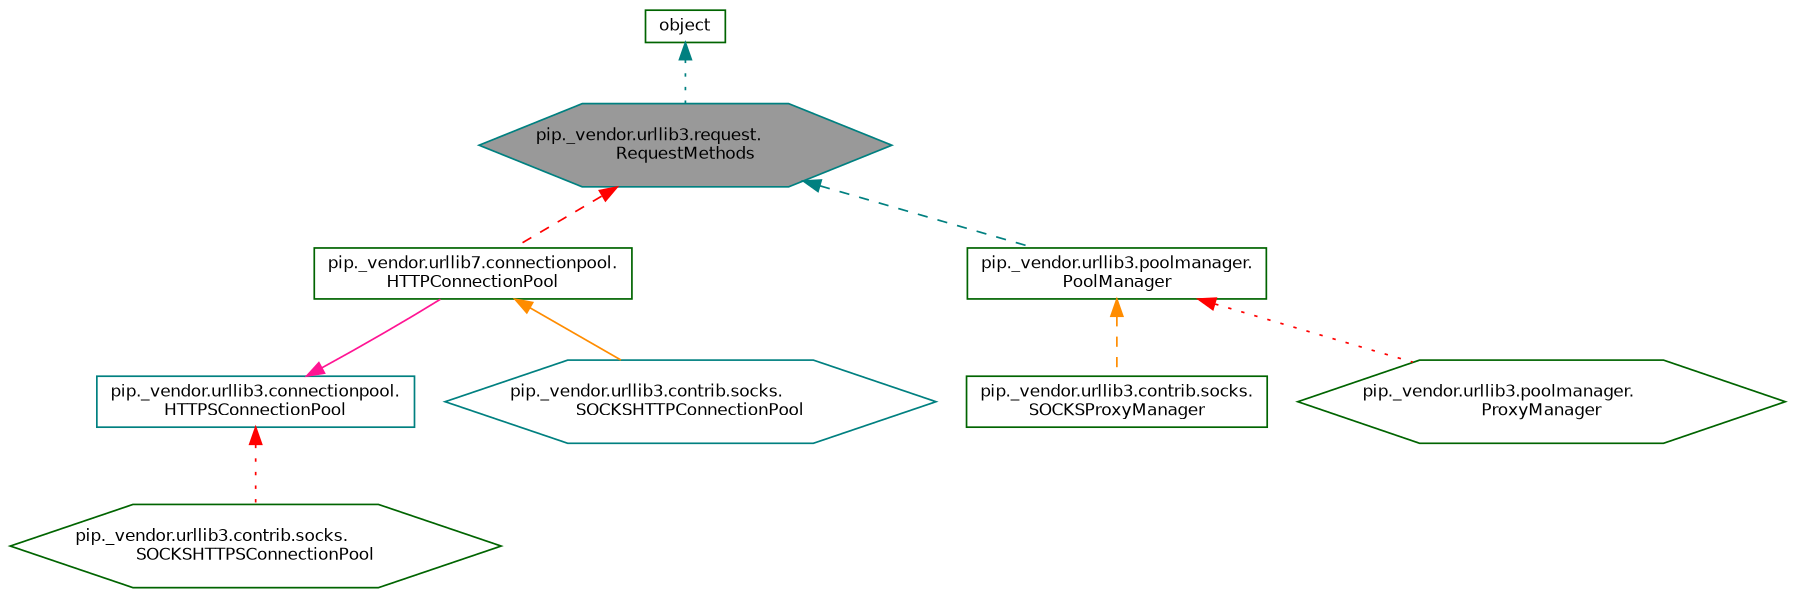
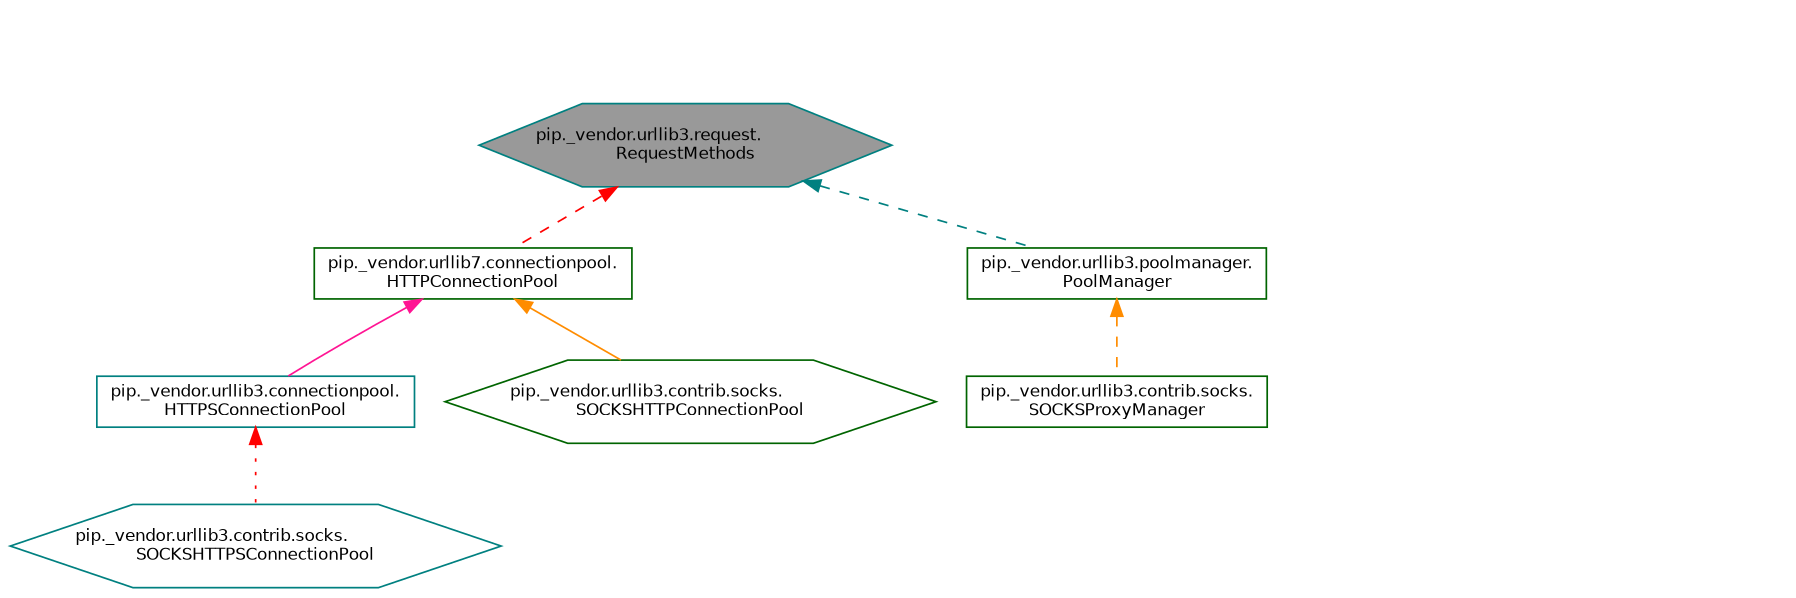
(685, 26) -> none
(382, 334) -> (347, 341)
(691, 402) -> (691, 402)
(1542, 402) -> none
(256, 546) -> (256, 546)
